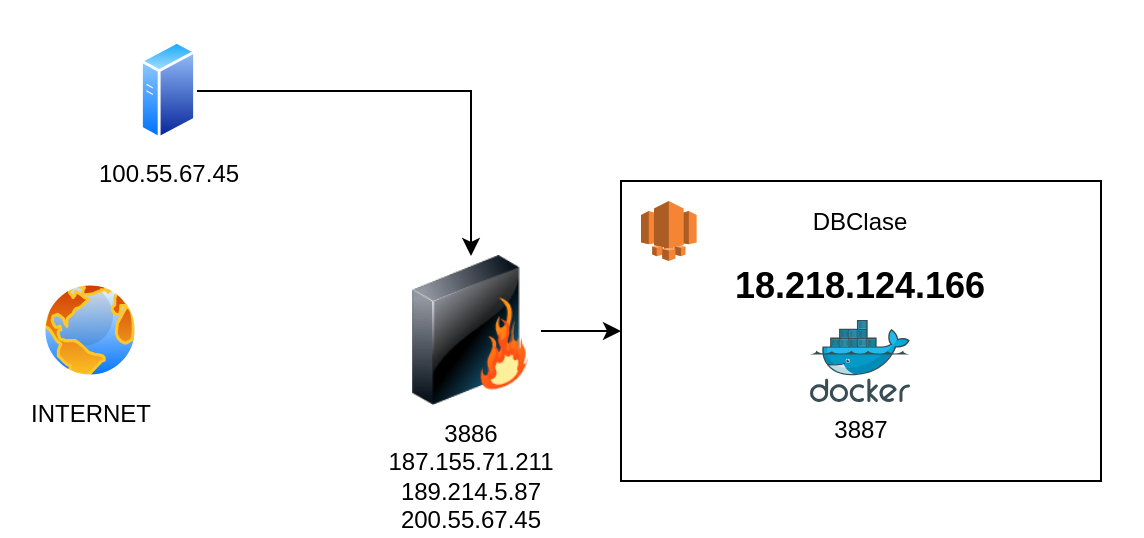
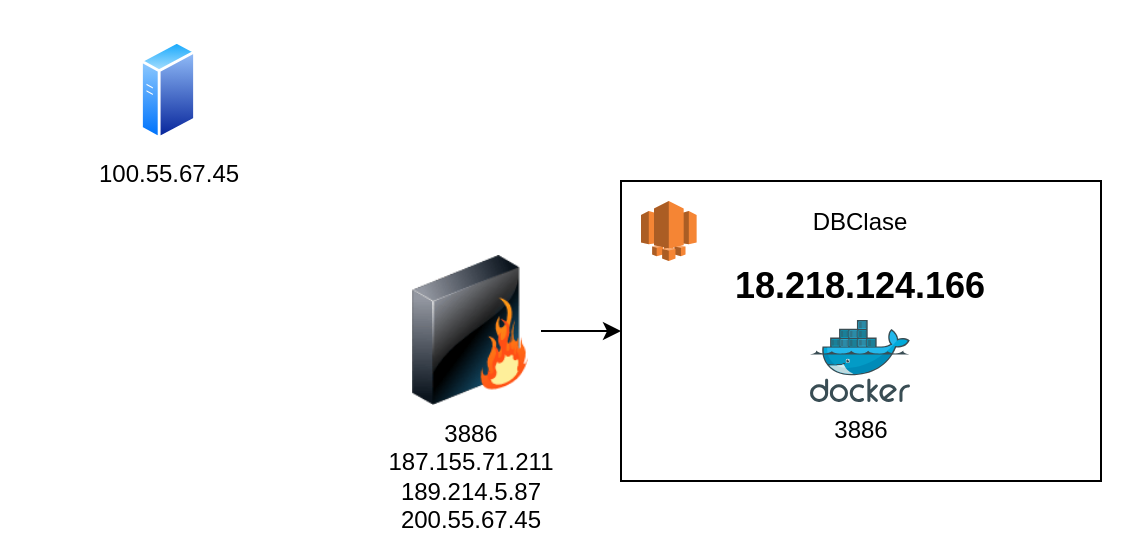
(410, 91) -> none
(91, 331) -> none
(862, 431) -> (862, 431)
